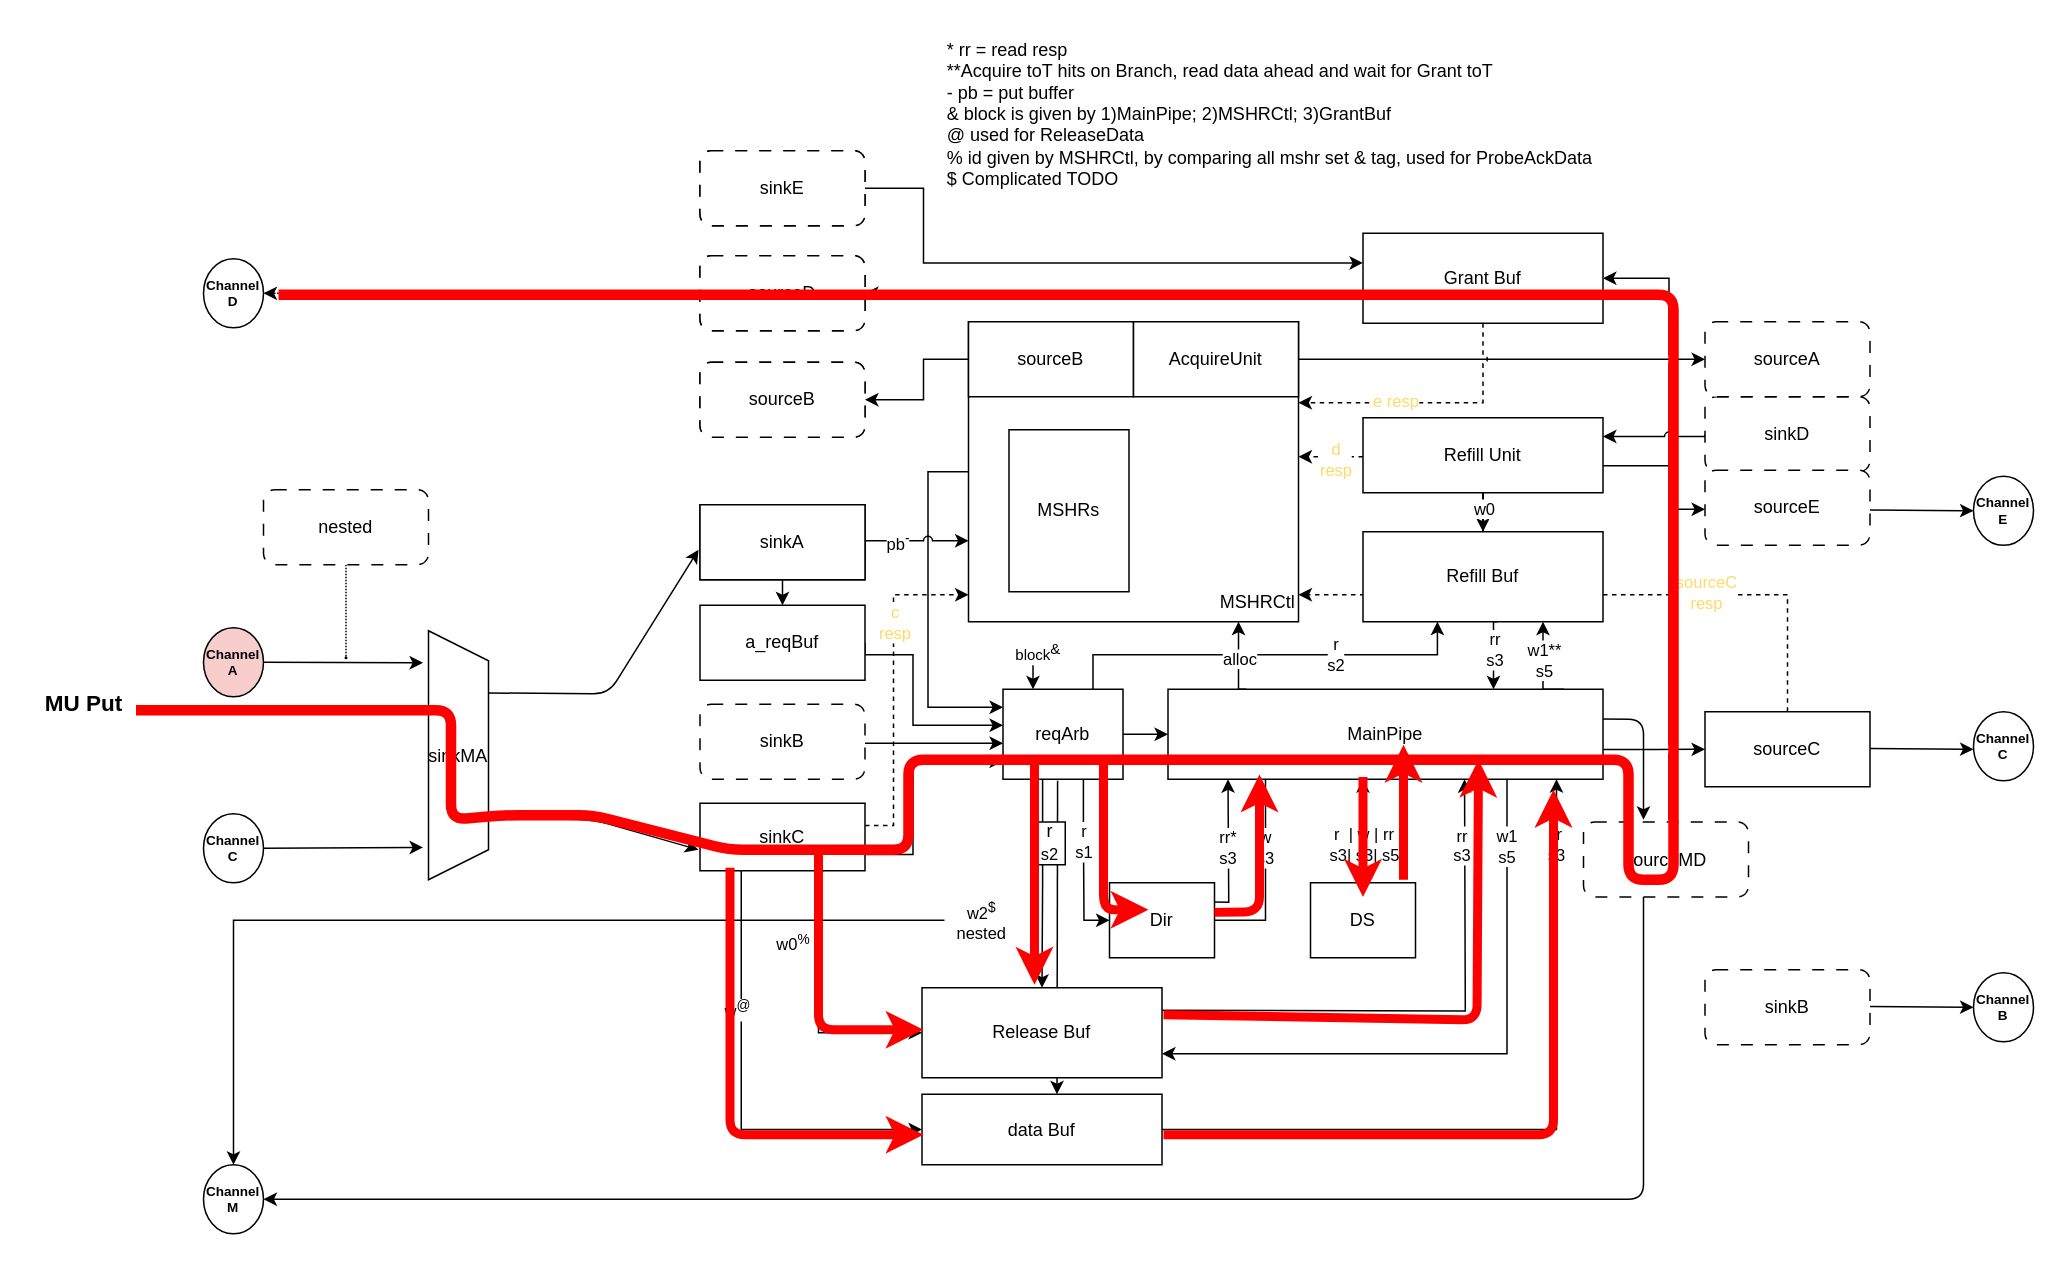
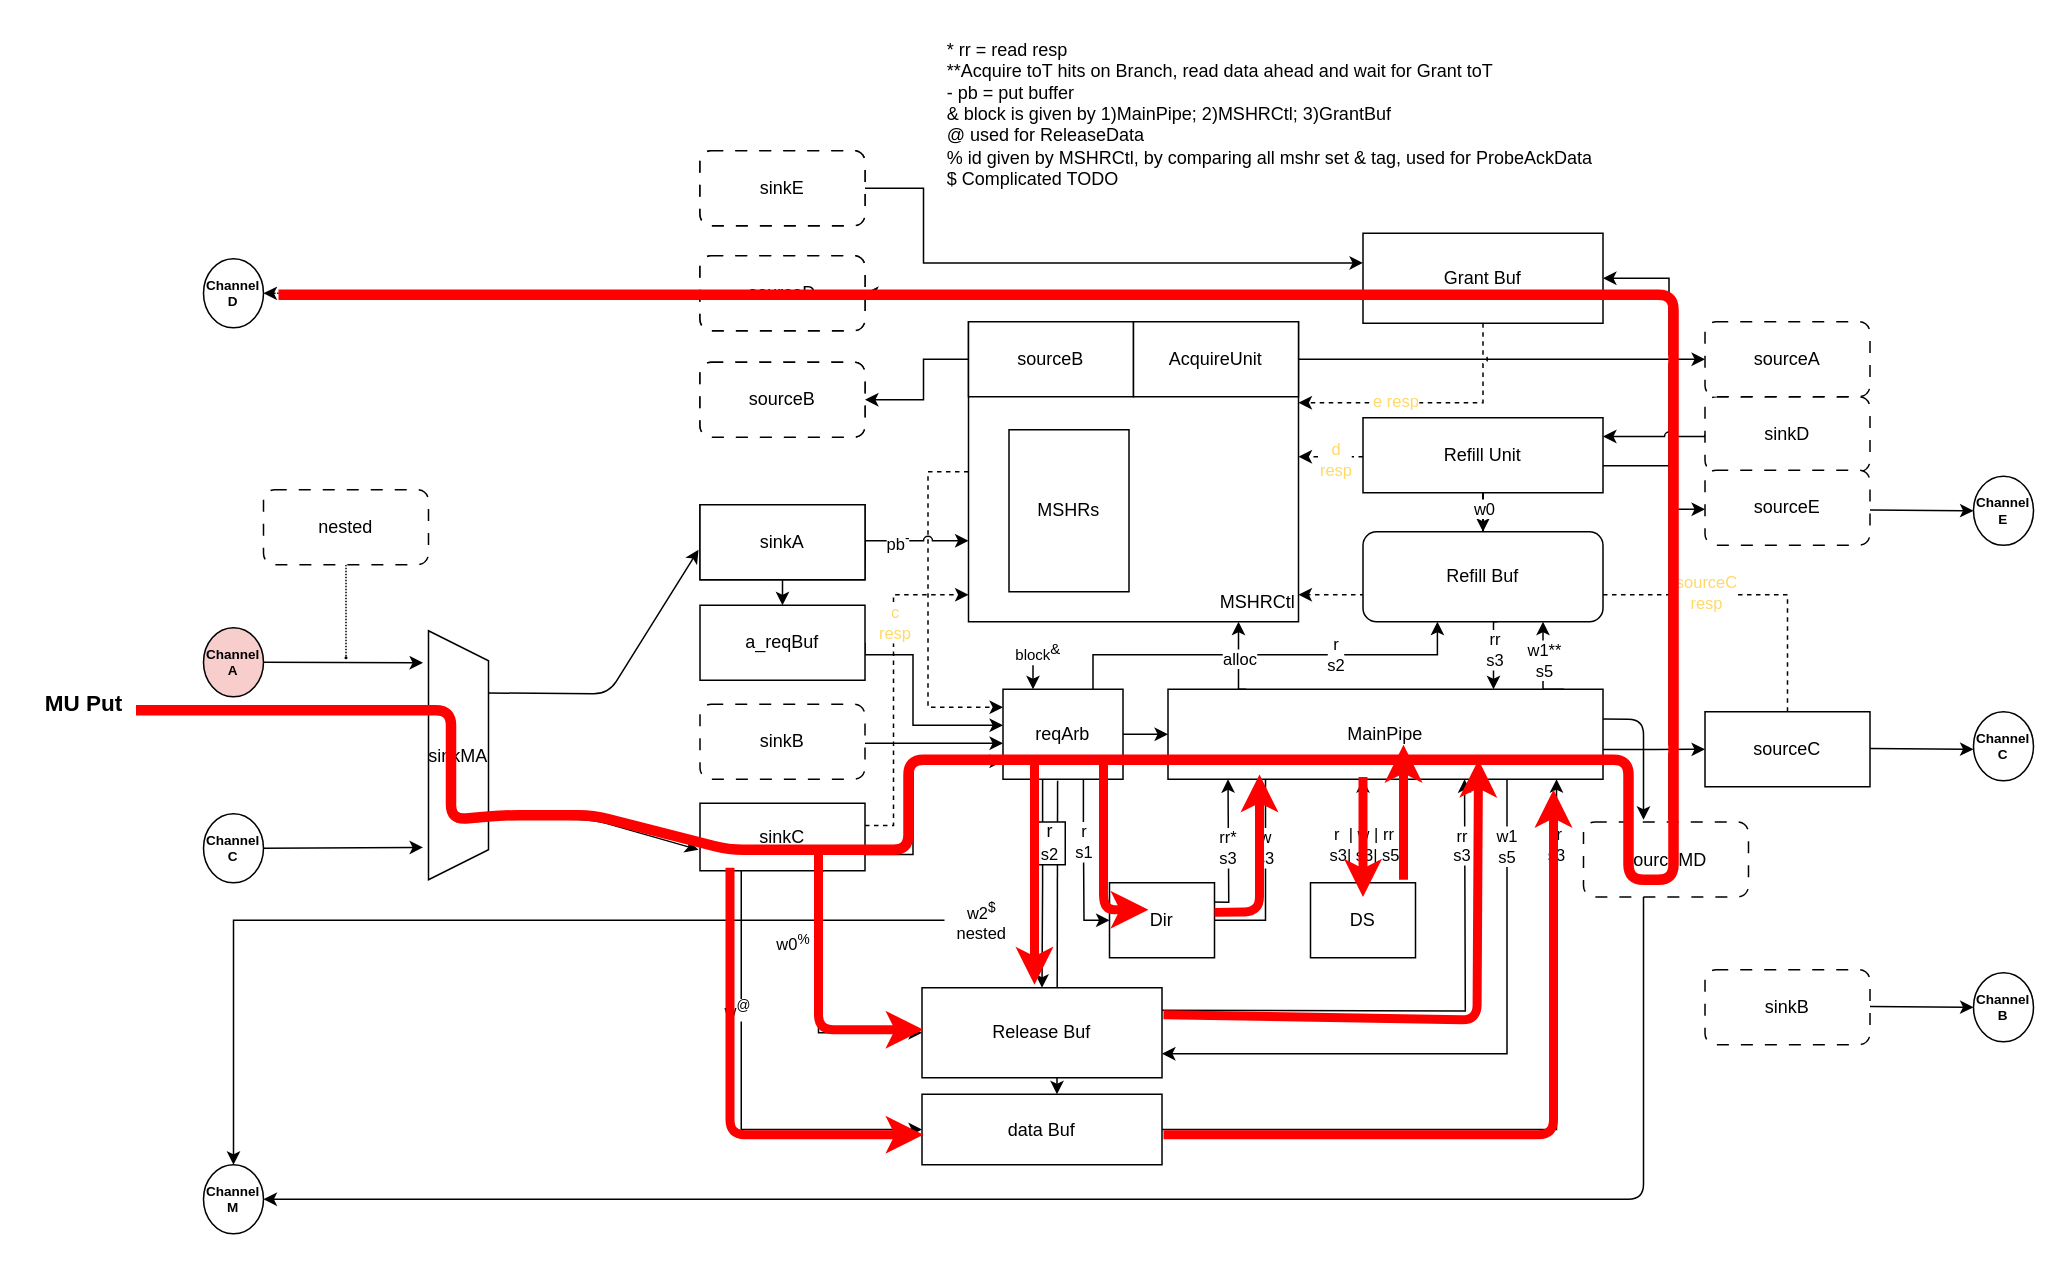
(1483, 577) -> (1483, 577)
(928, 655) -> (928, 655)
